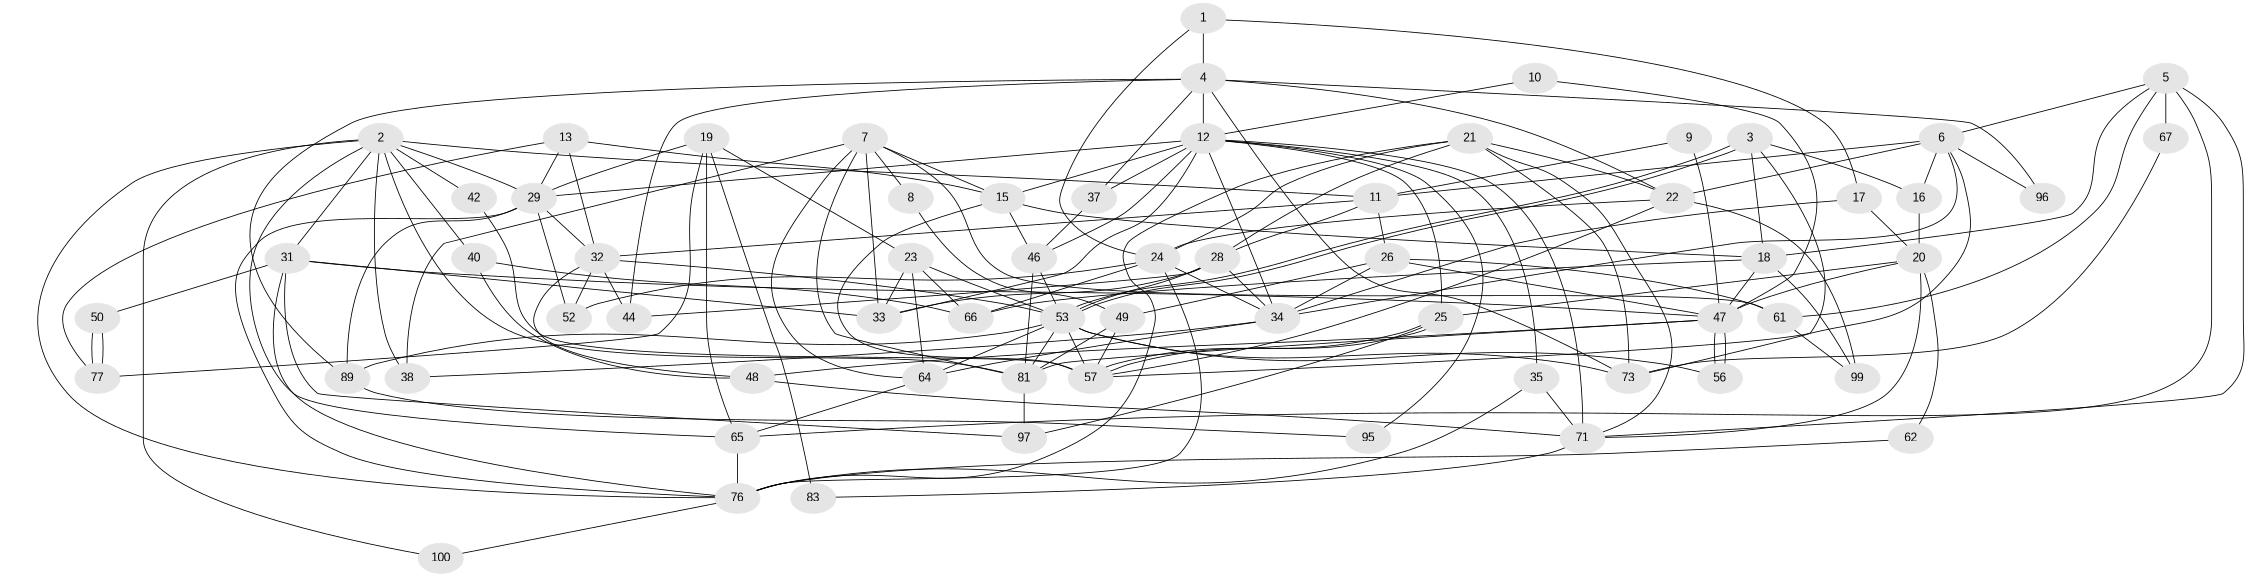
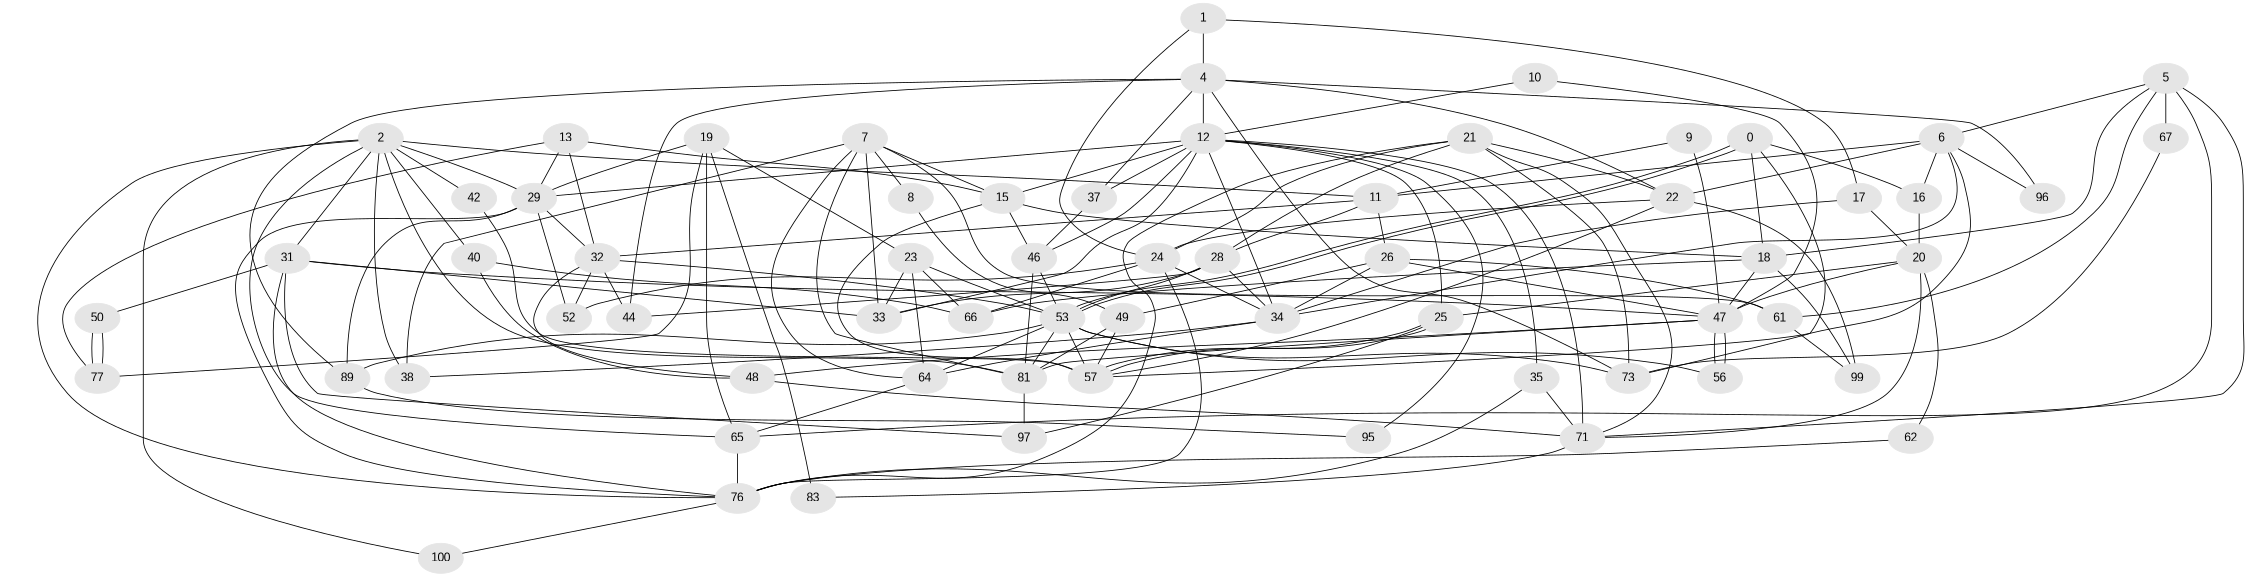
(1750, 138) -> (1750, 138)
